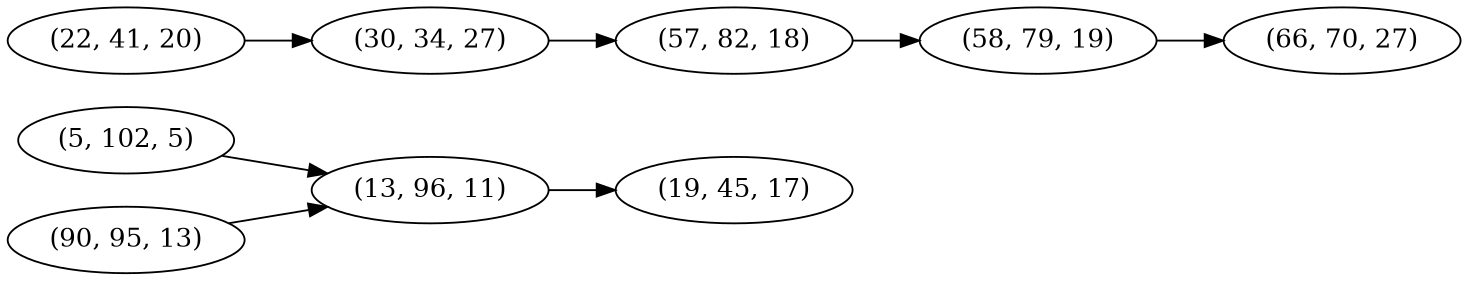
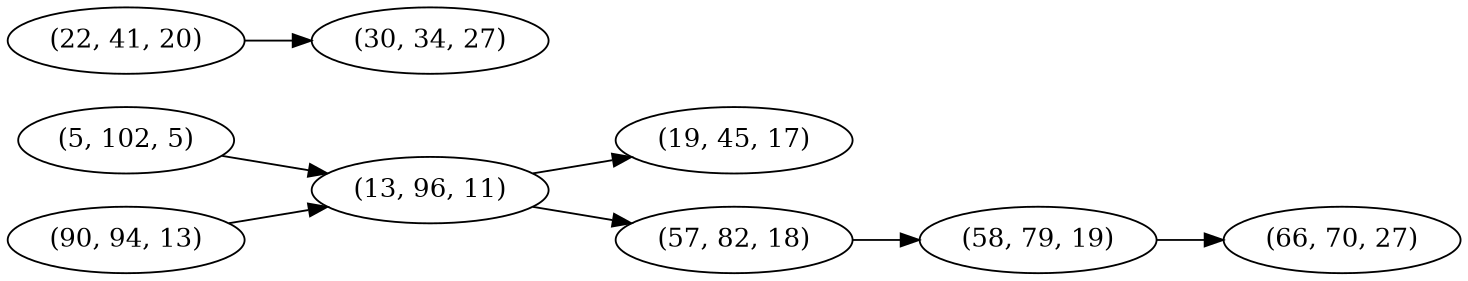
(573, 41) -> (573, 213)
(126, 240) -> (126, 240)
